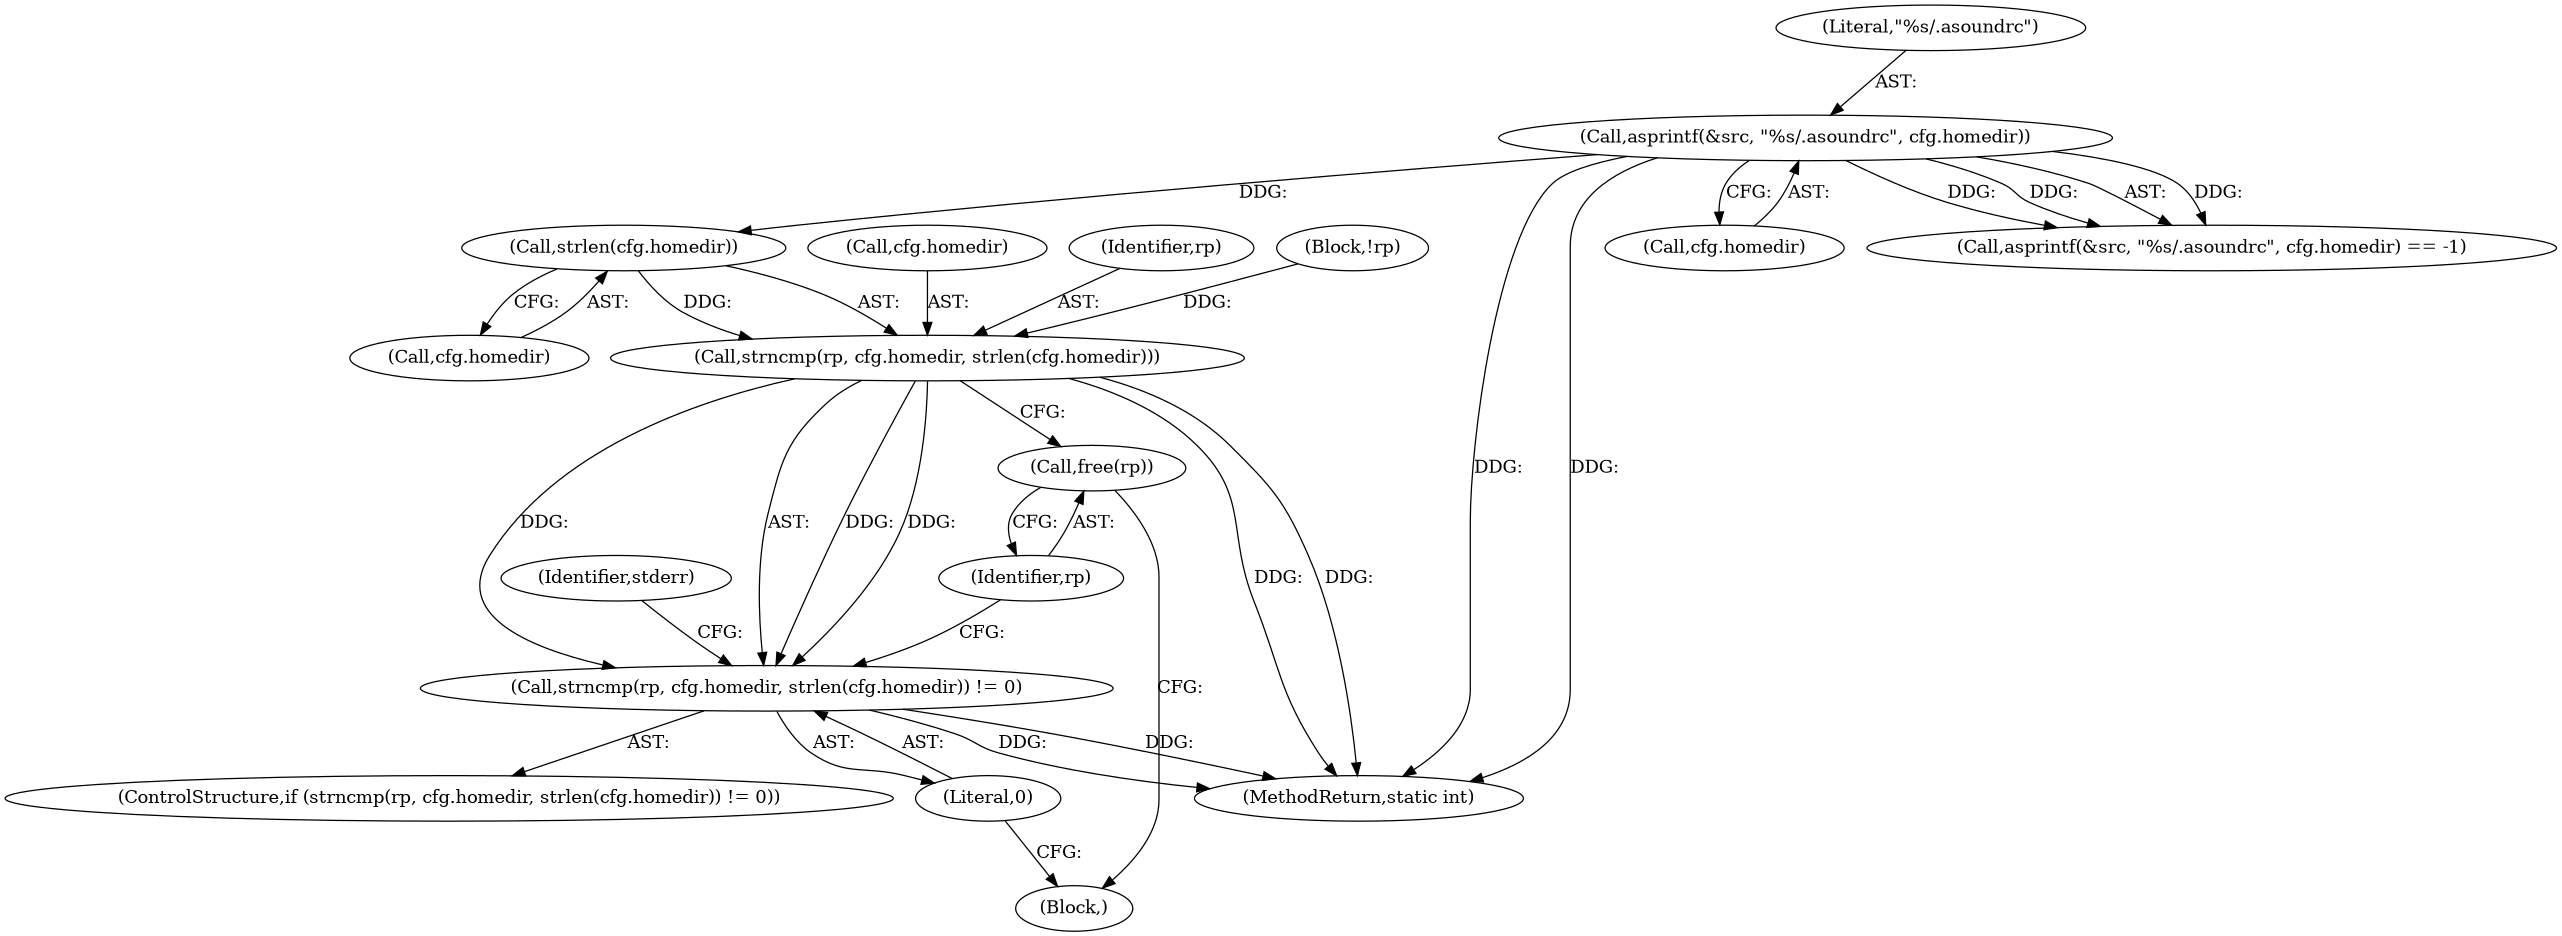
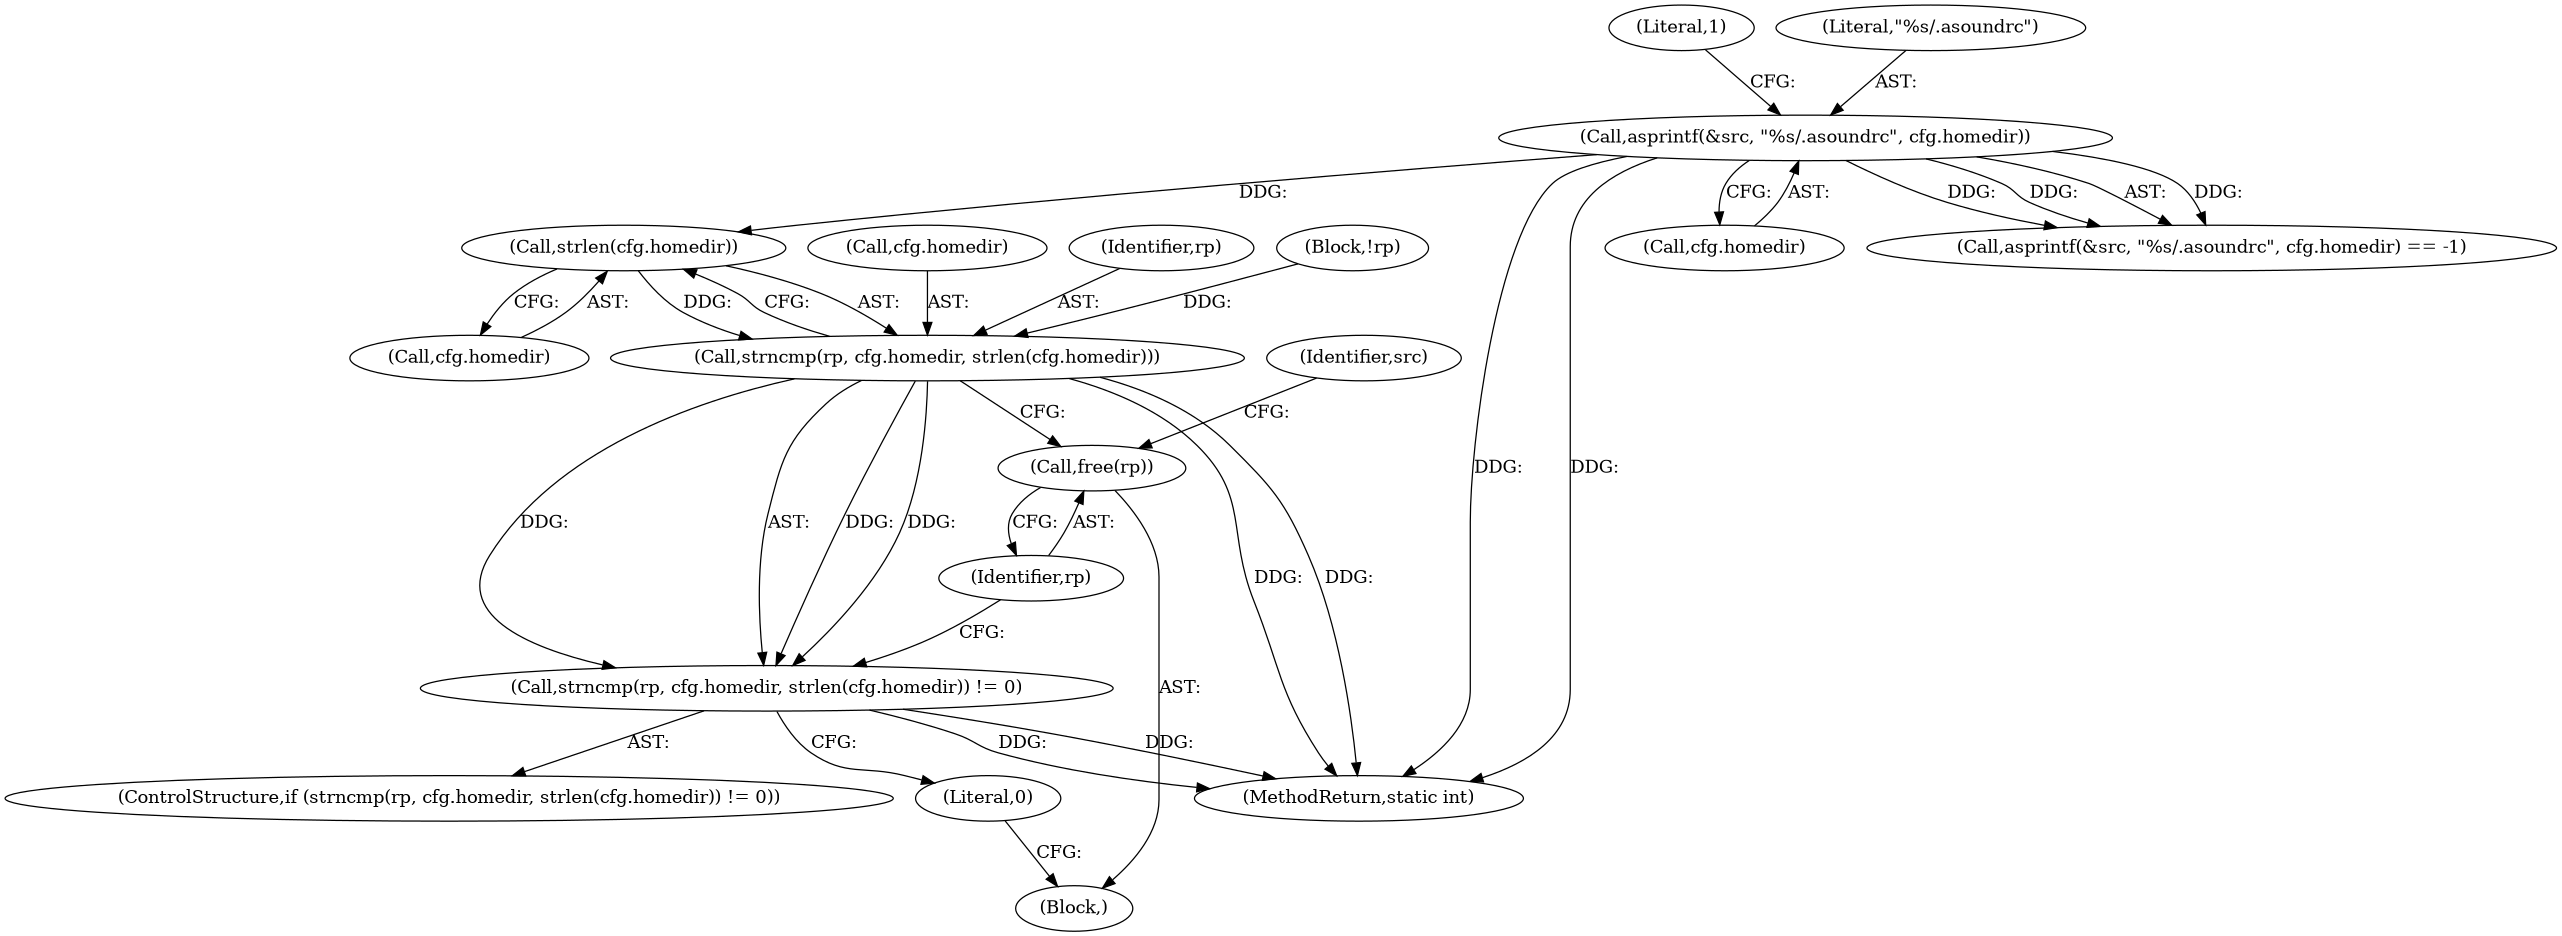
none -> (1682, 28)
none -> (760, 310)
none -> (1364, 358)
(616, 578) -> none
(1183, 688) -> (1183, 688)
(837, 743) -> (837, 743)
(889, 747) -> none
